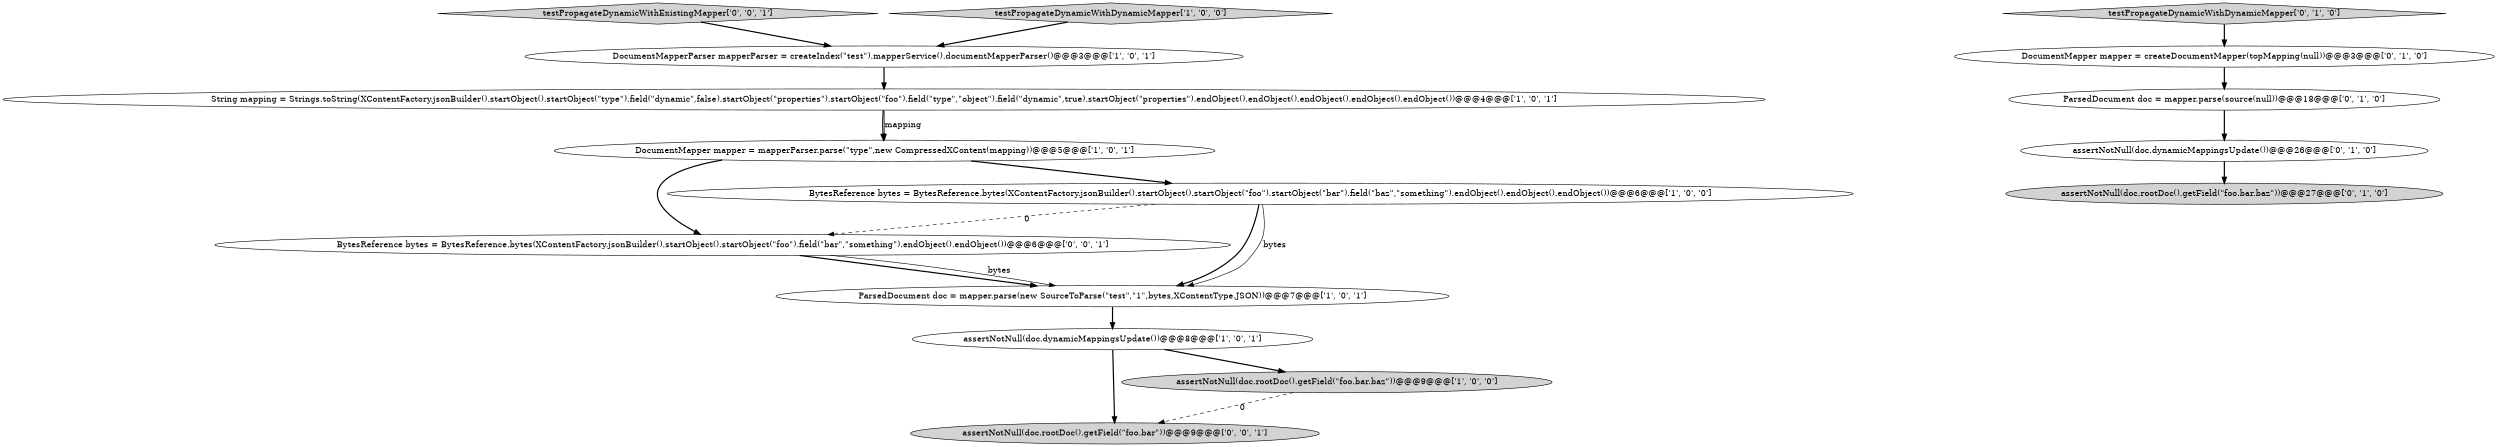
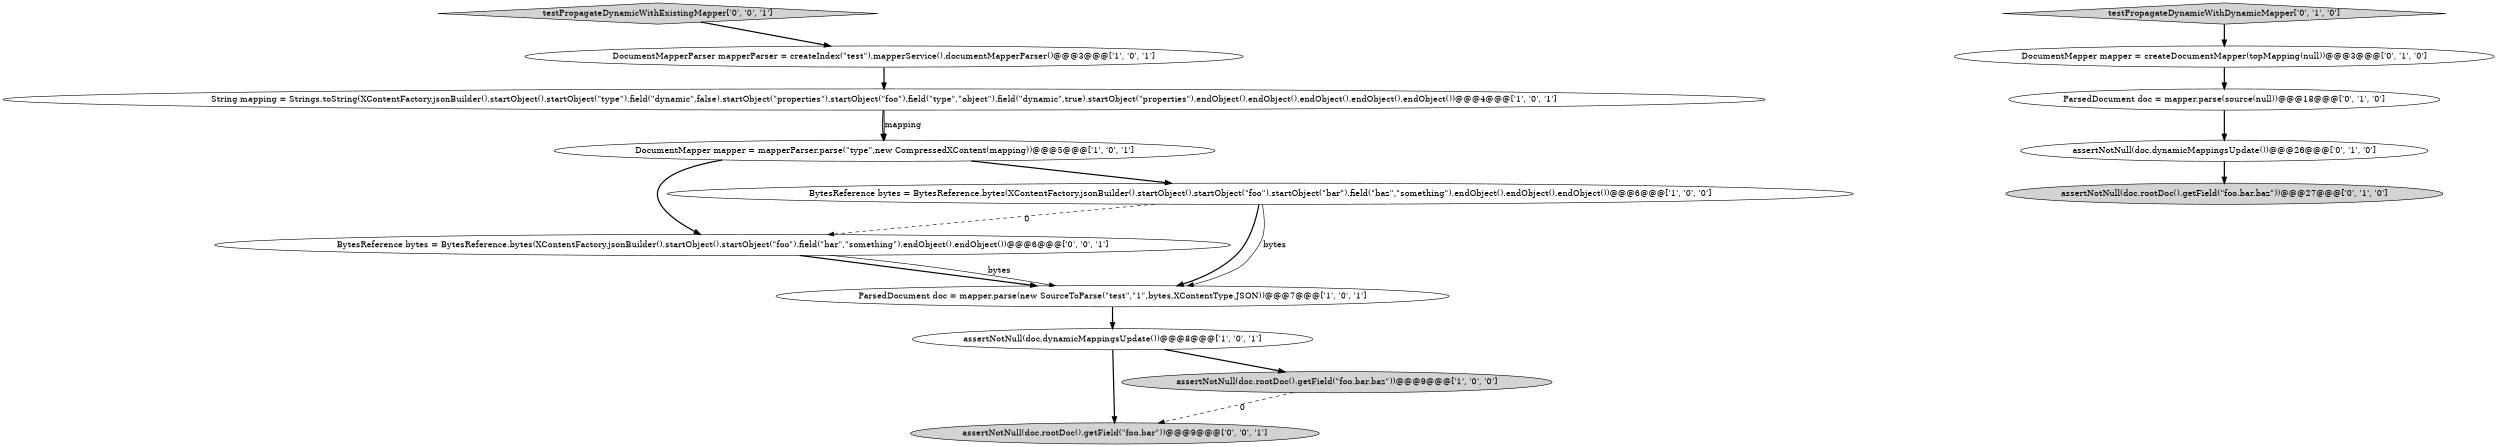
(1111, 14) -> none
